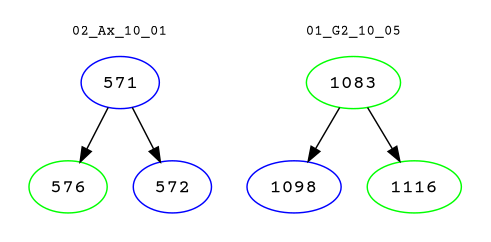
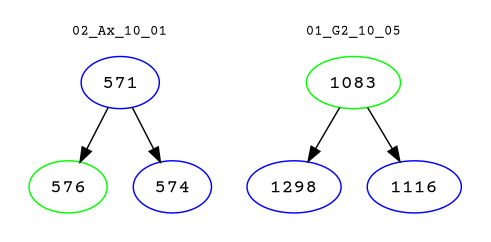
(172, 187) -> (172, 187)
(294, 187) -> (294, 187)
(414, 187) -> (414, 187)
